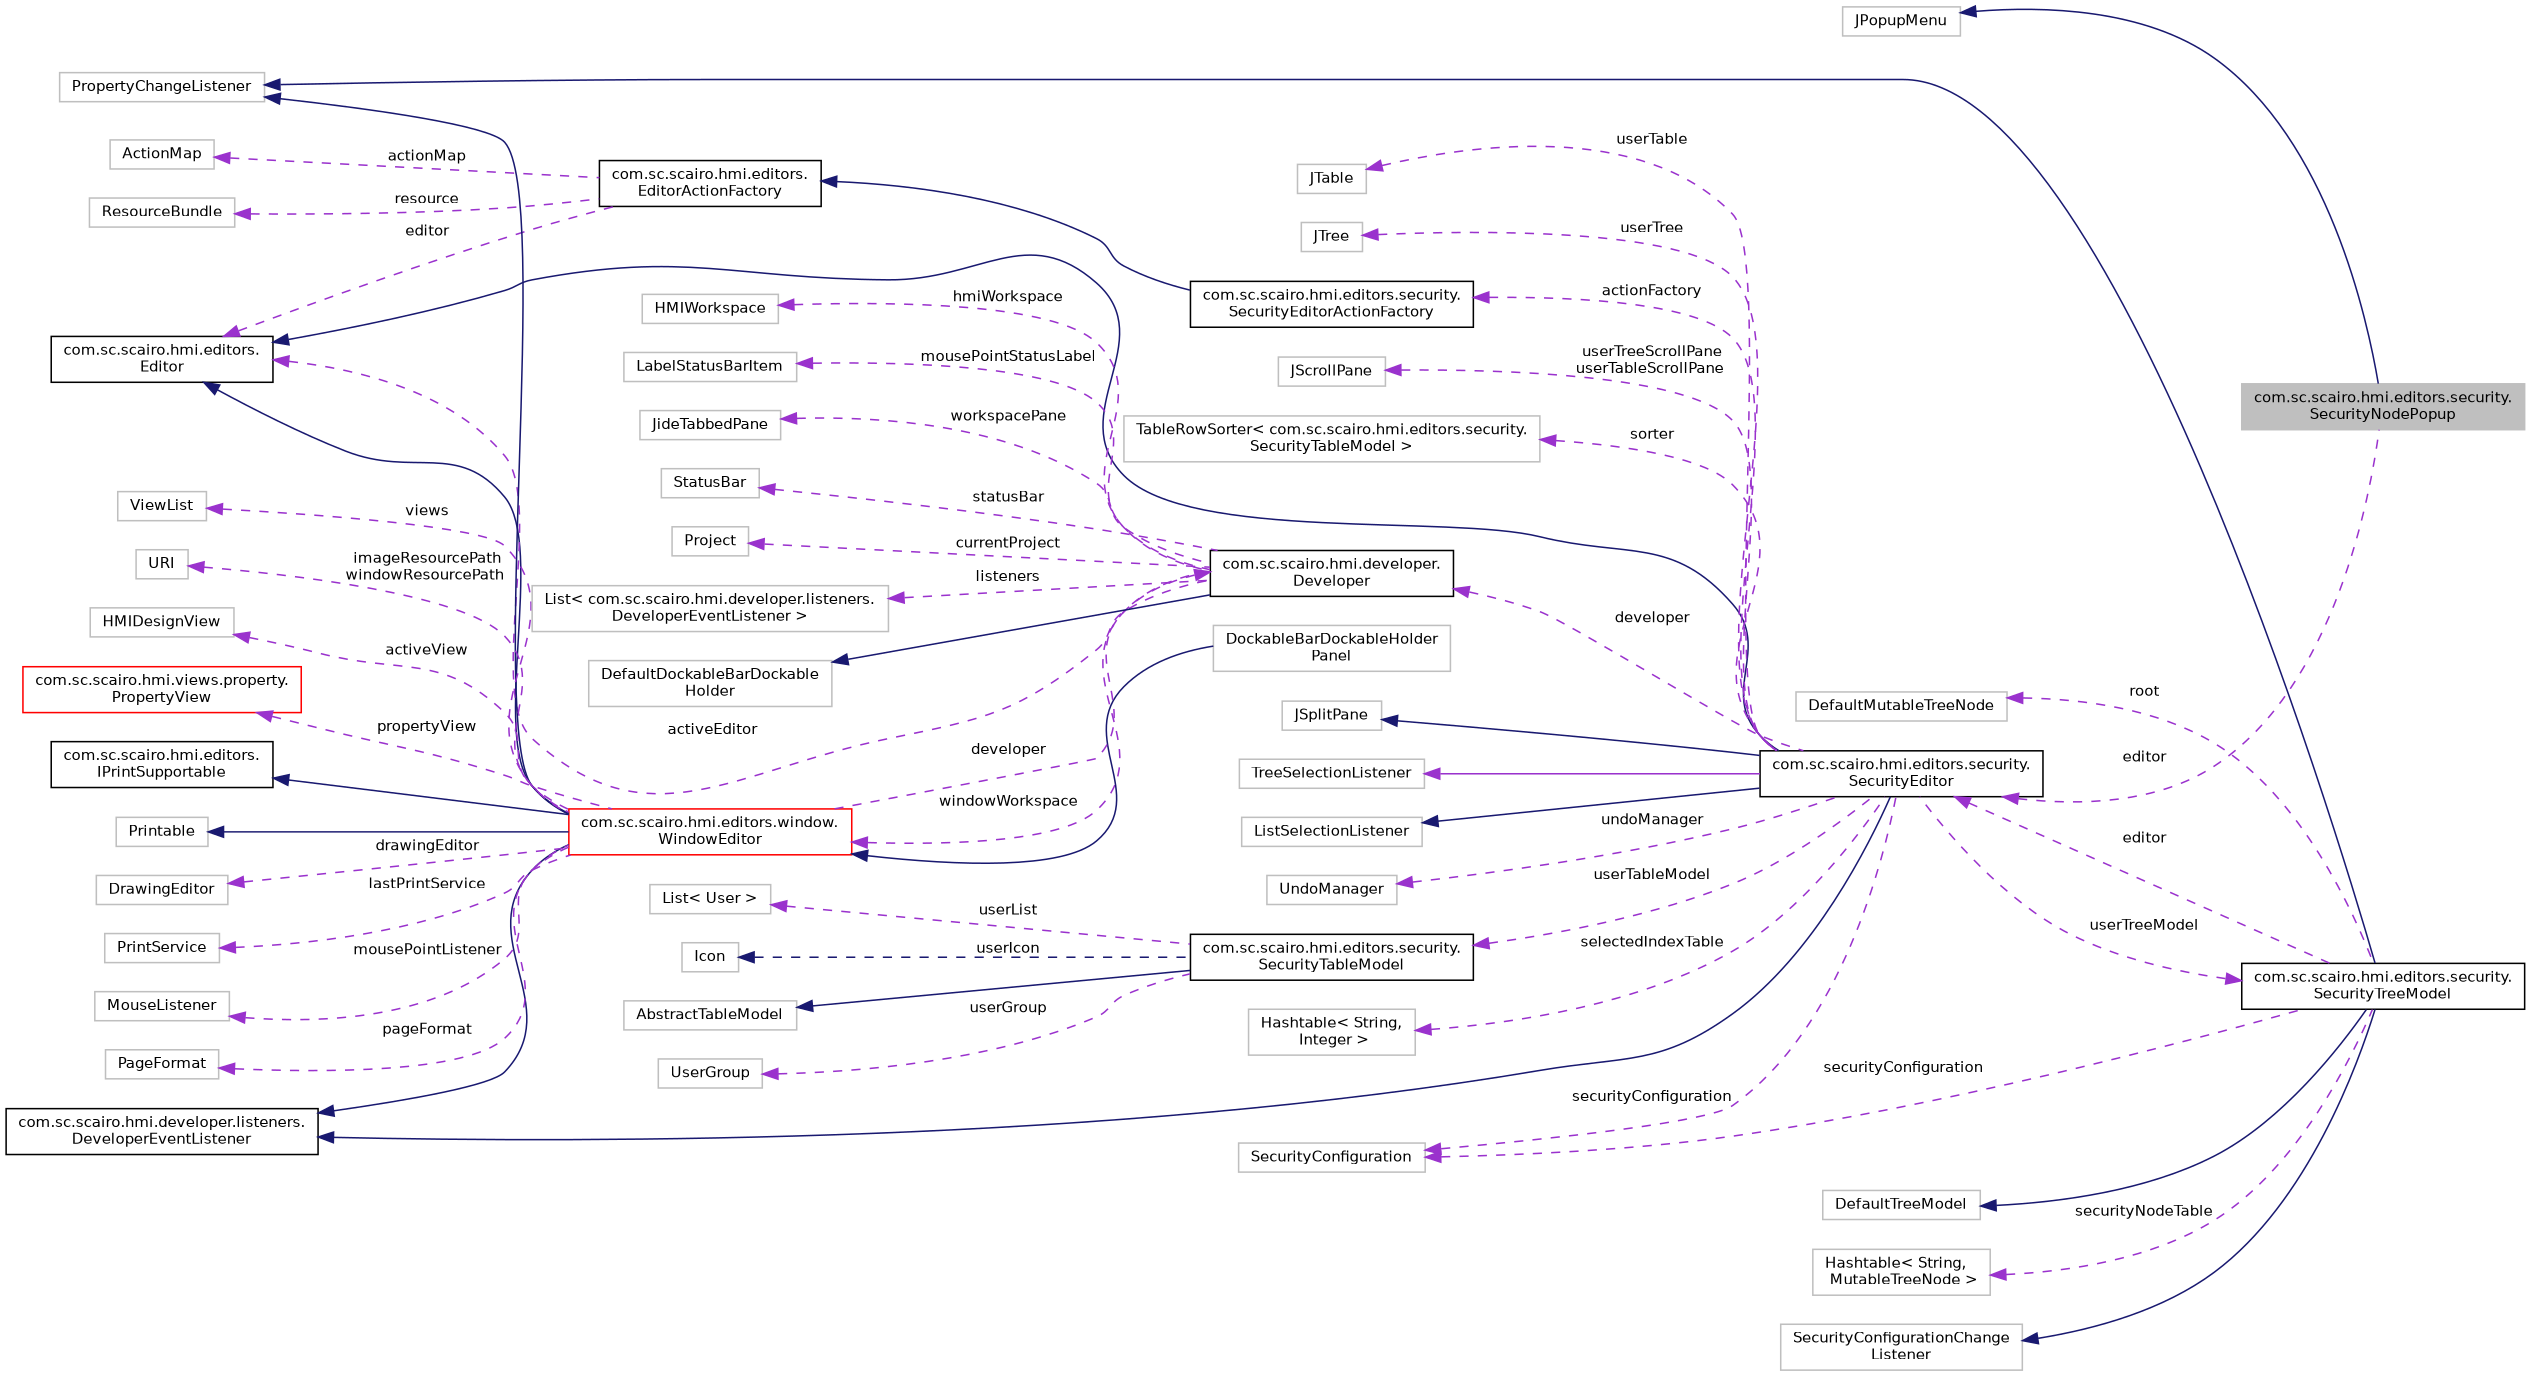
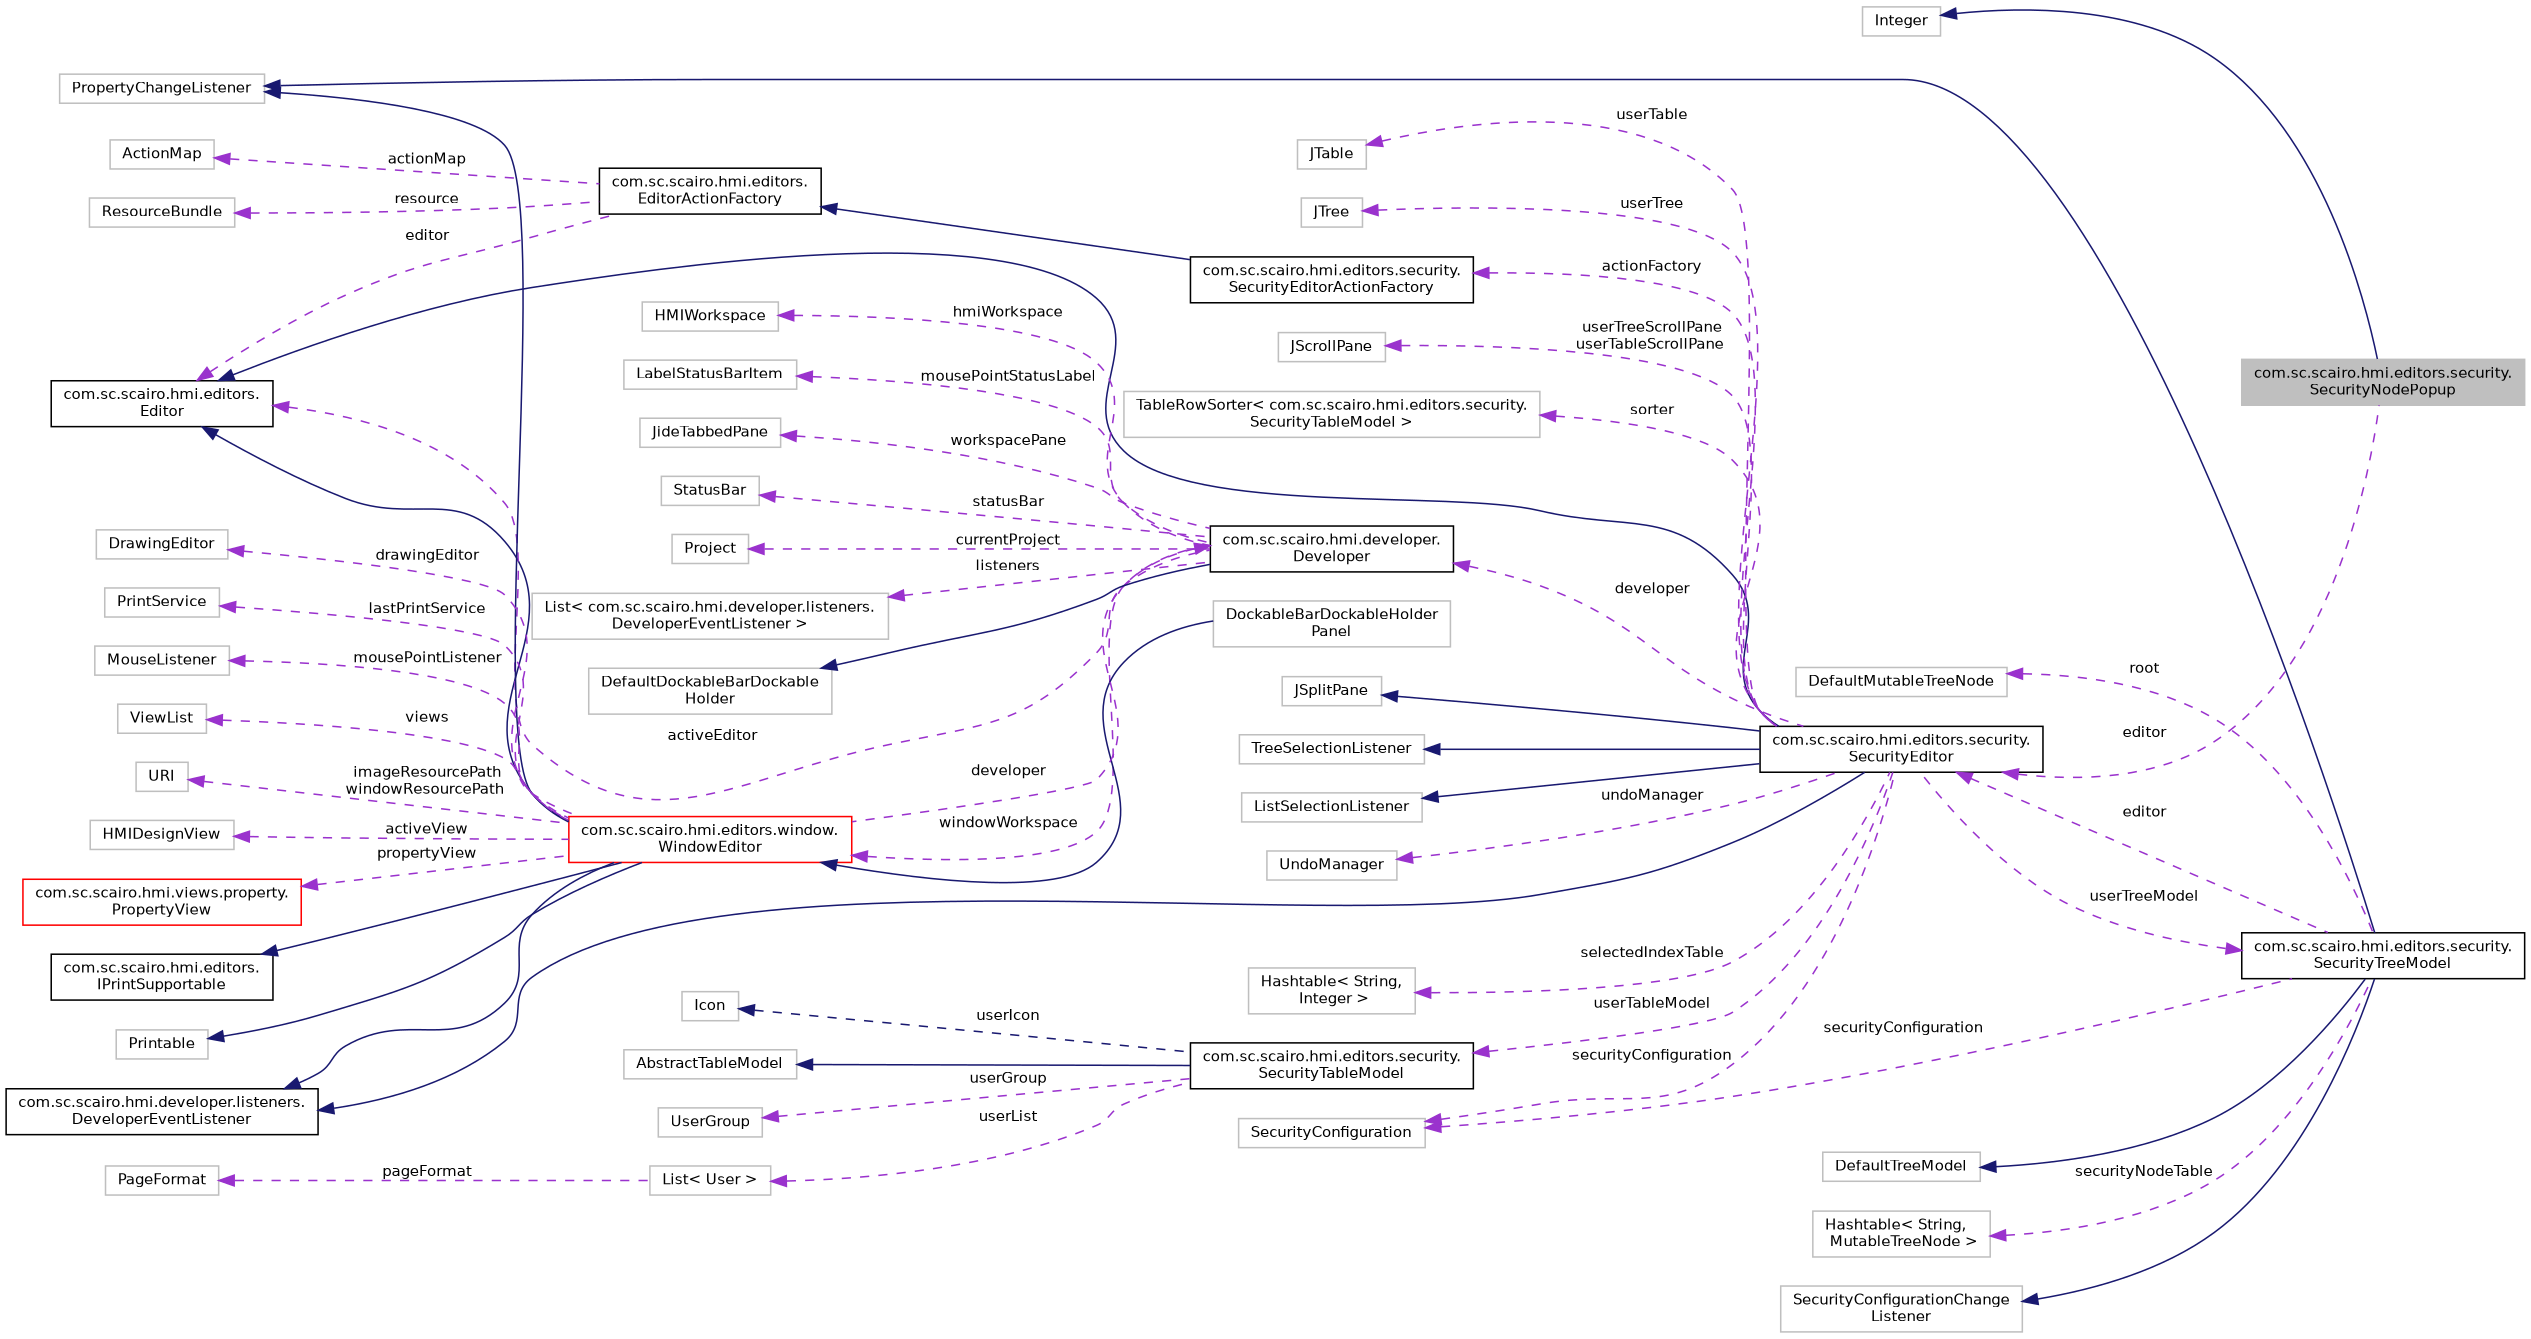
(1902, 21) -> (1902, 21)
(1600, 774) -> (1600, 749)
(483, 1051) -> (442, 1181)
